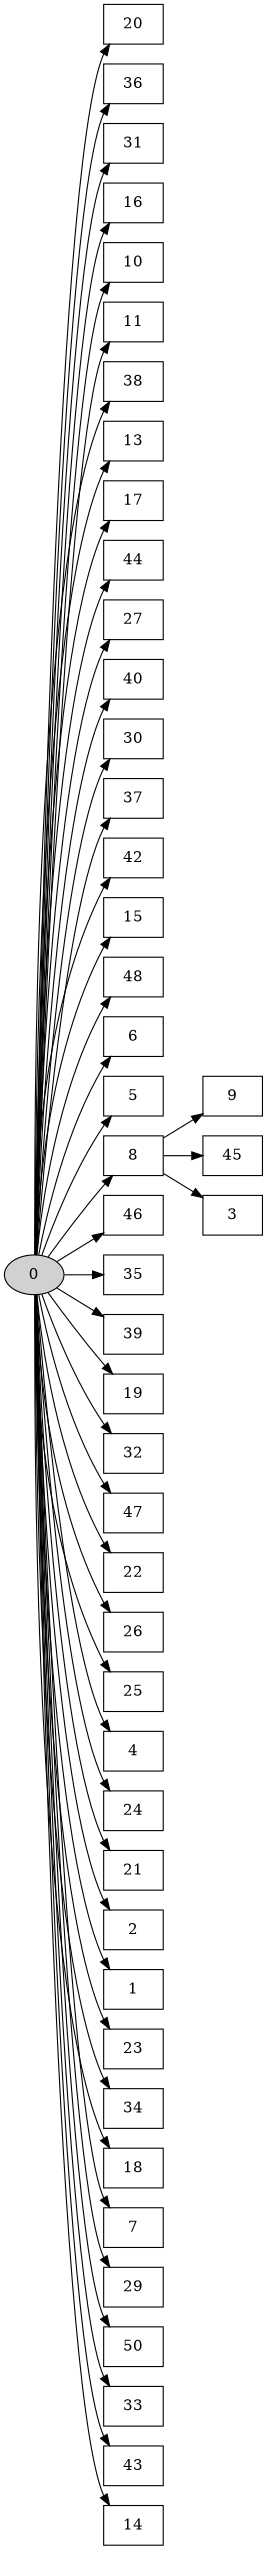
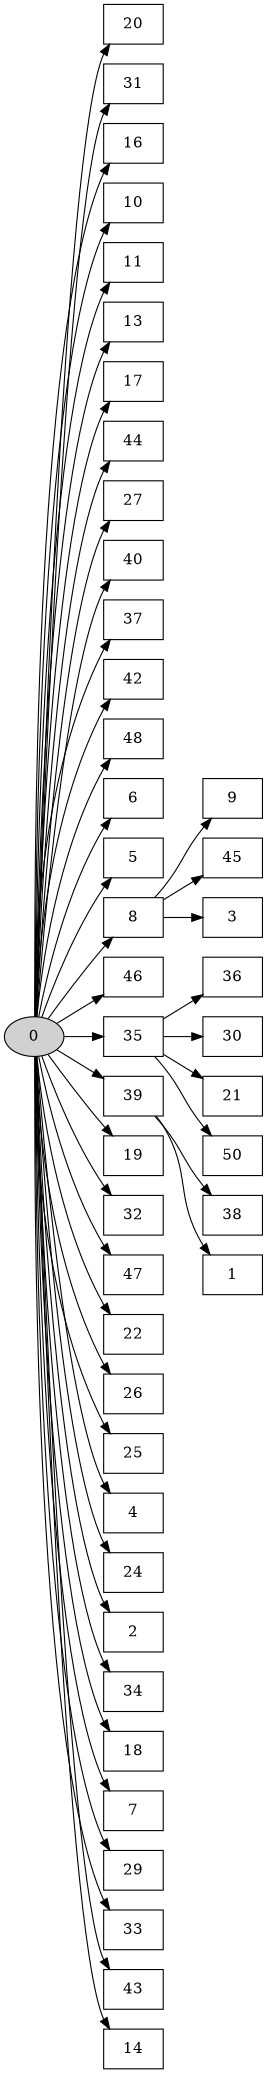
(52, 683) -> (178, 1010)
(44, 830) -> (185, 1158)
(133, 918) -> none
(67, 924) -> (178, 1037)
(65, 1666) -> (178, 1064)
(67, 1797) -> (182, 1180)
(54, 1807) -> (180, 1091)
(133, 2049) -> none
